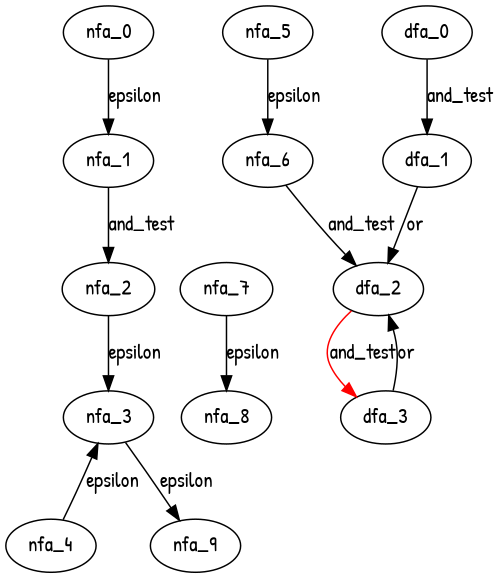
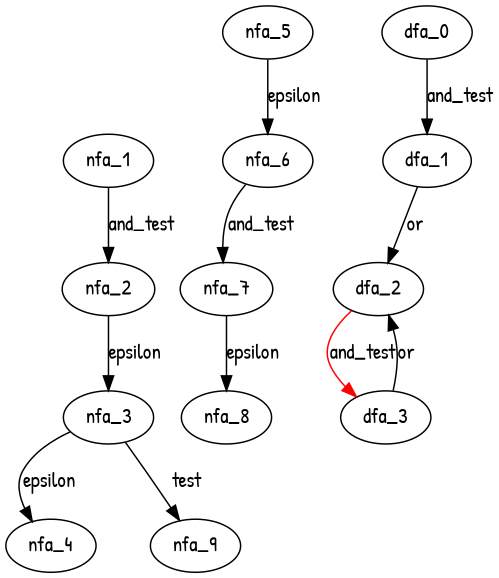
(108, 32) -> none
(315, 221) -> (228, 214)
(187, 482) -> (187, 482)
(78, 489) -> (29, 461)
